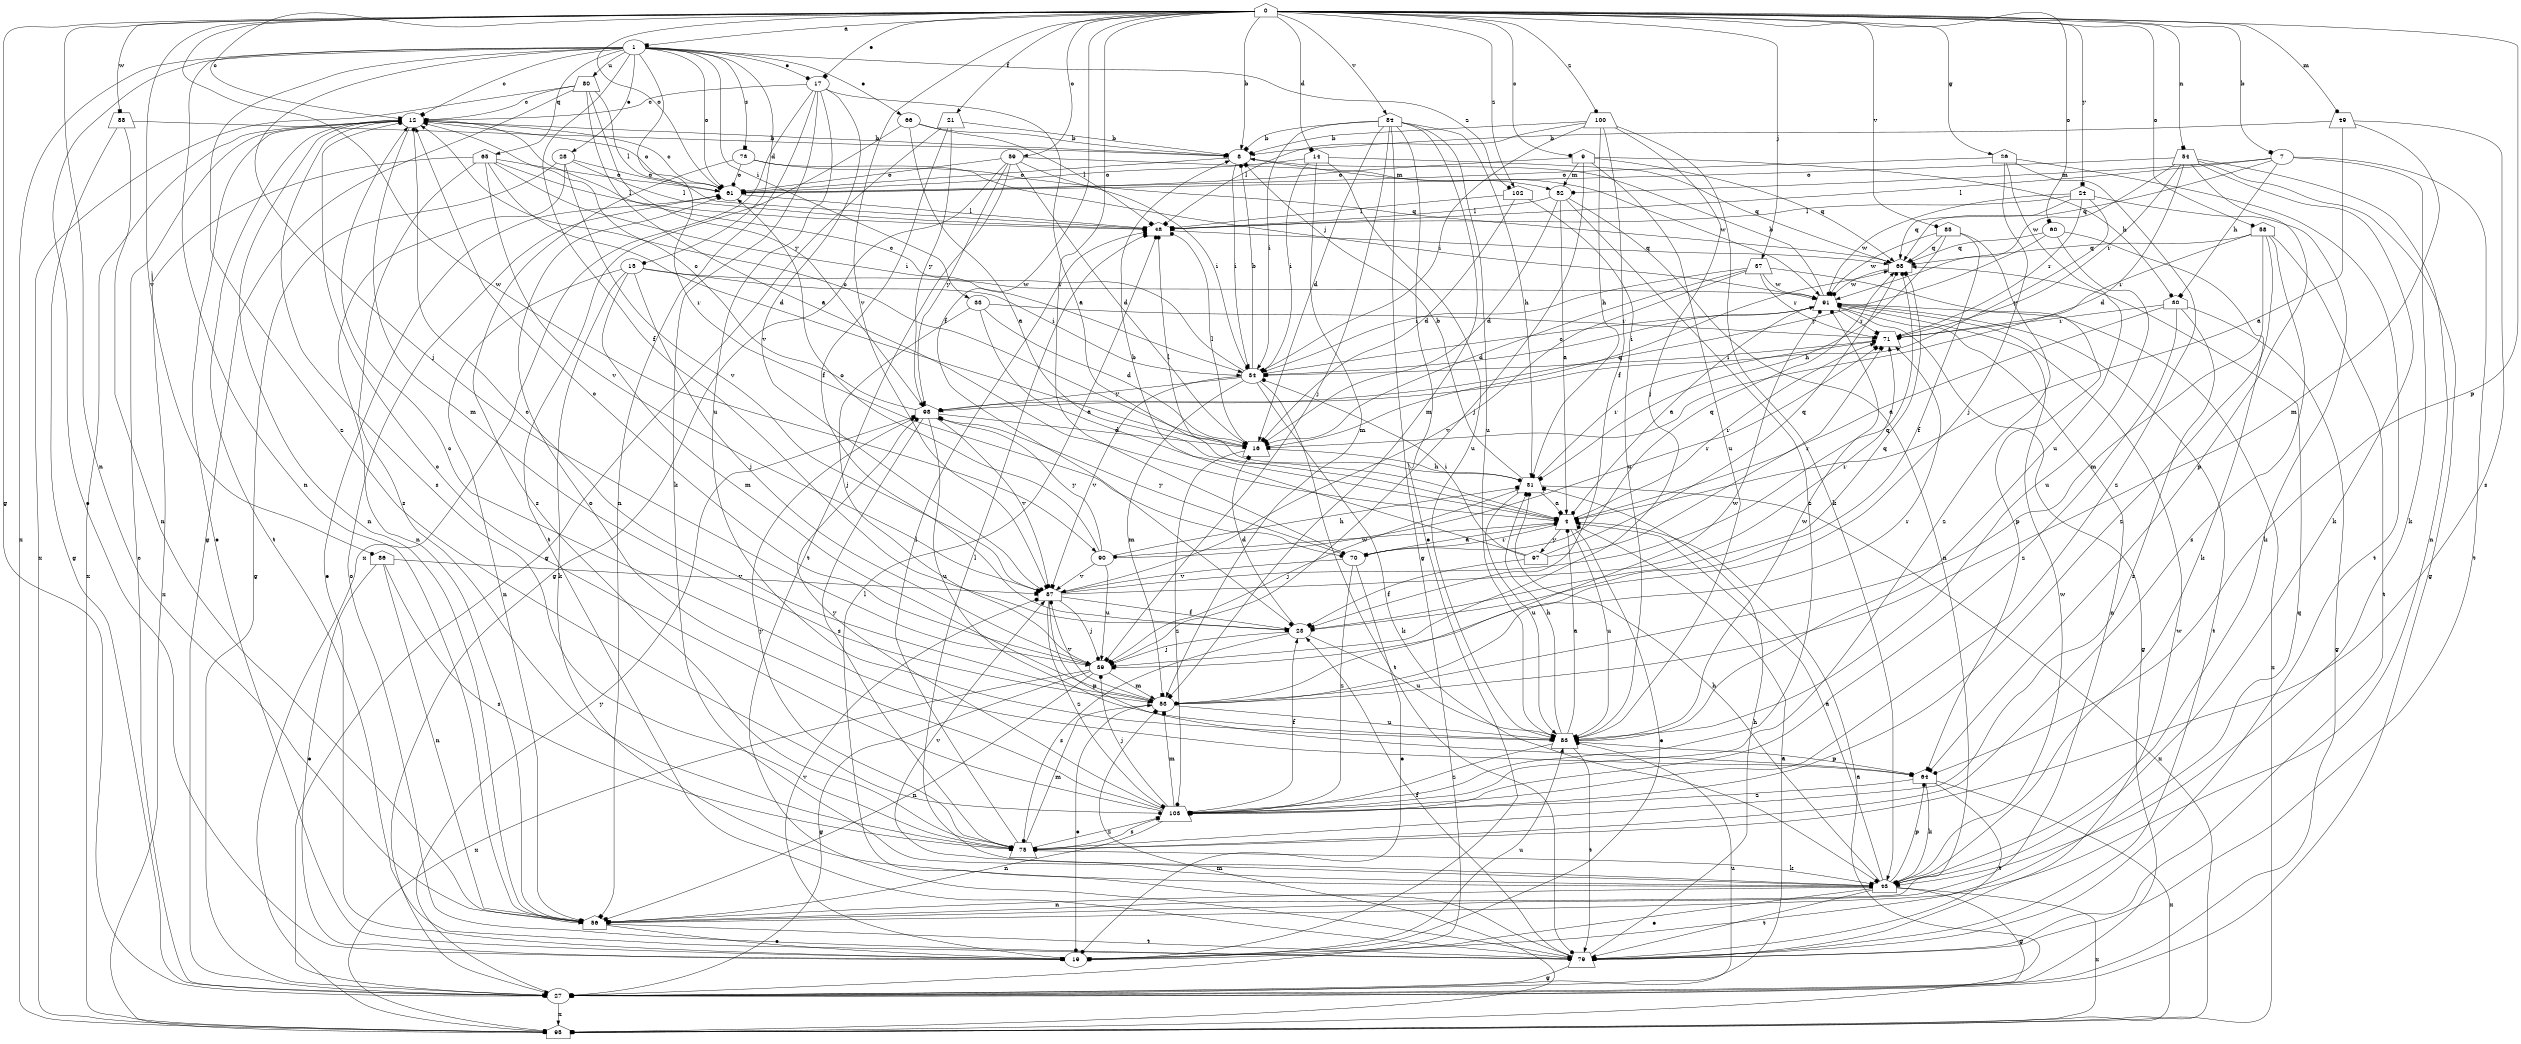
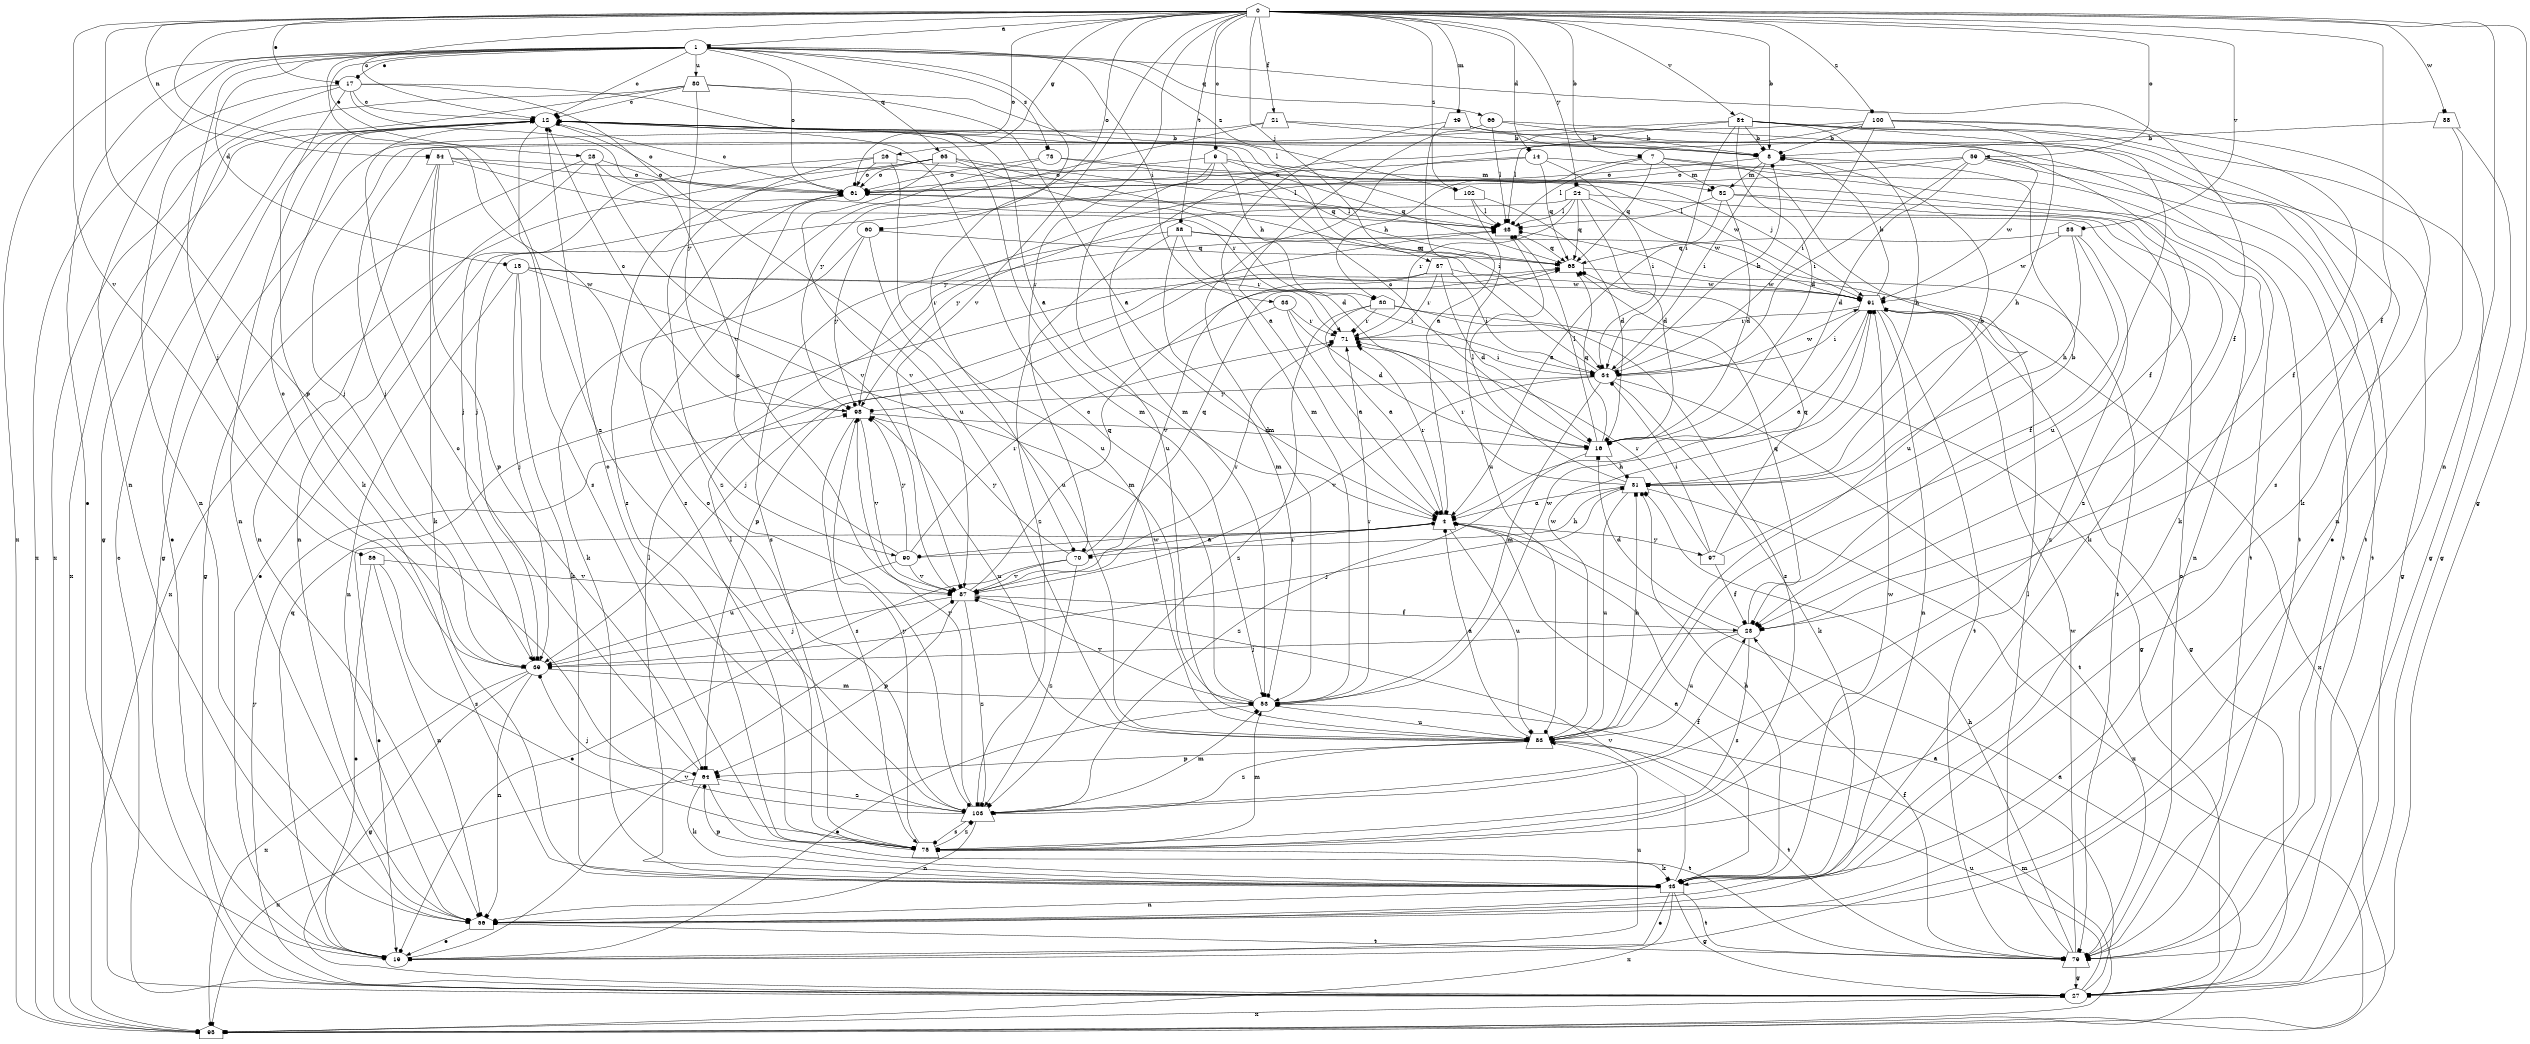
(863, 84) -> (1204, 84)
(2156, 120) -> (1200, 120)
(1317, 157) -> (1537, 157)
(1561, 339) -> (1810, 339)
(1738, 385) -> (1661, 309)
(1808, 699) -> (1708, 798)
(1925, 777) -> (706, 777)
(2159, 955) -> none
